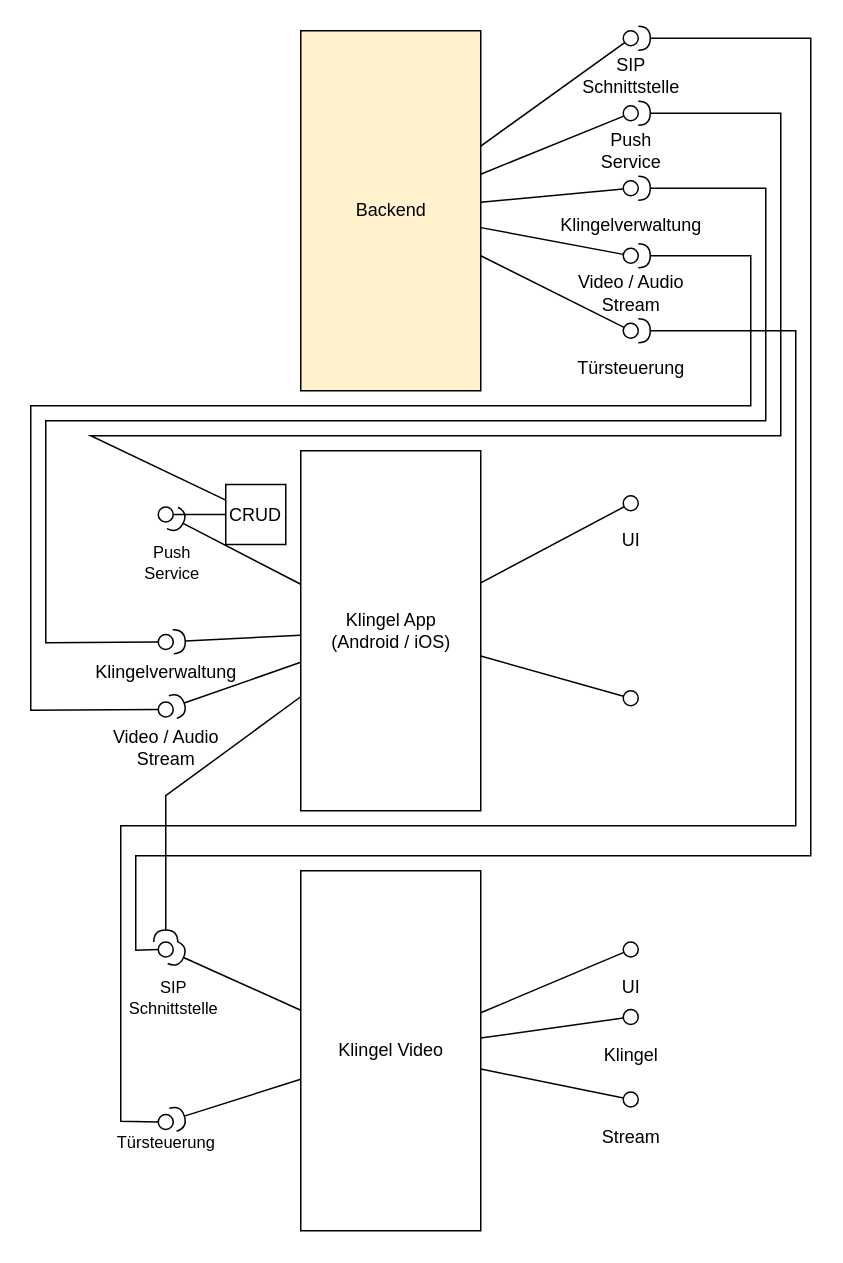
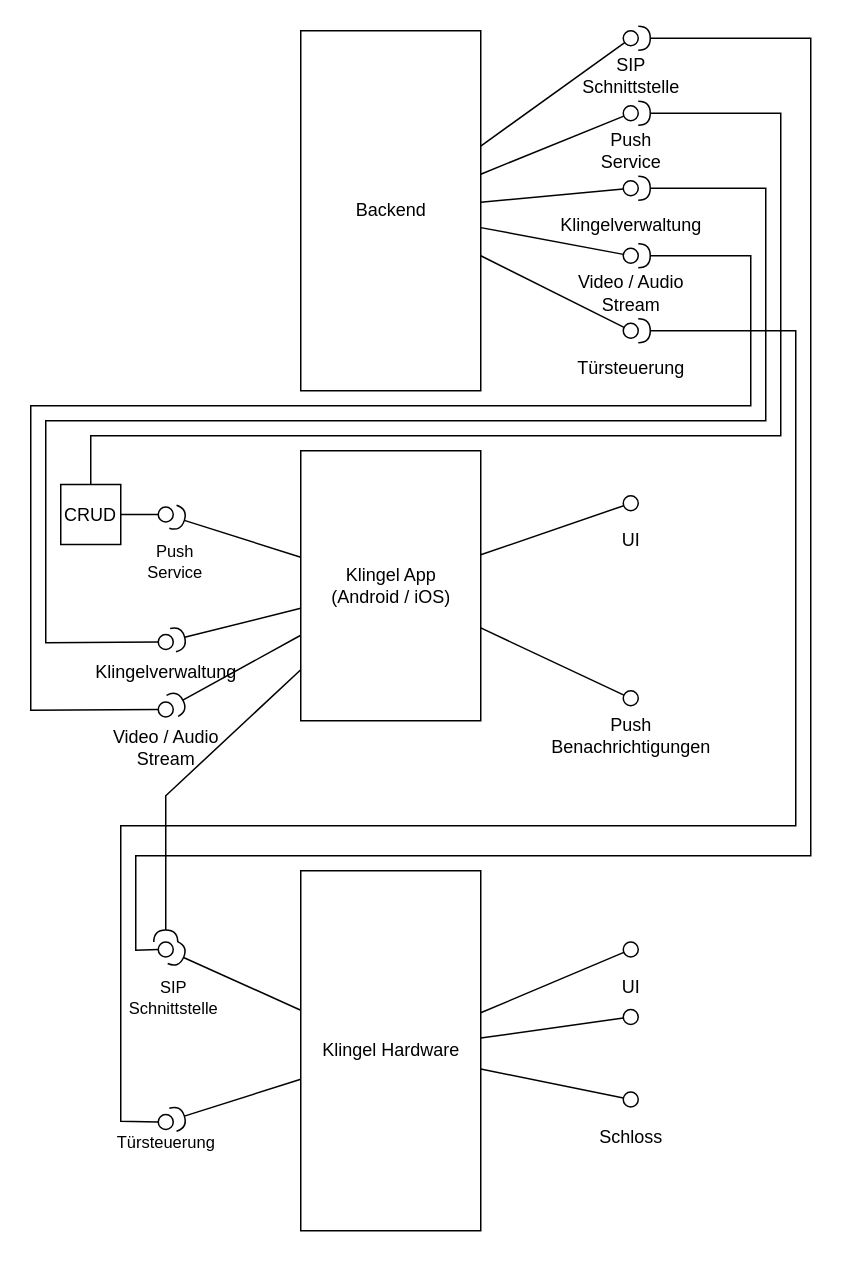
(391, 211) -> (391, 211)
(256, 515) -> (91, 515)
(391, 631) -> (391, 586)
none -> (631, 736)
(392, 1051) -> (392, 1051)
(631, 1055) -> none
(632, 1138) -> (632, 1138)
